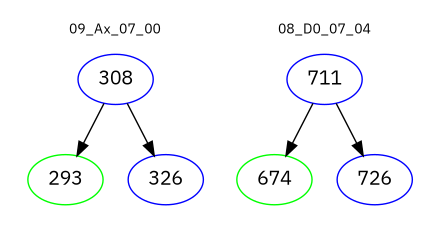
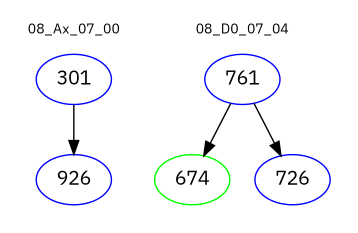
(116, 30) -> (75, 30)
(116, 79) -> (74, 79)
(325, 79) -> (242, 79)
(65, 180) -> none
(166, 180) -> (74, 180)
